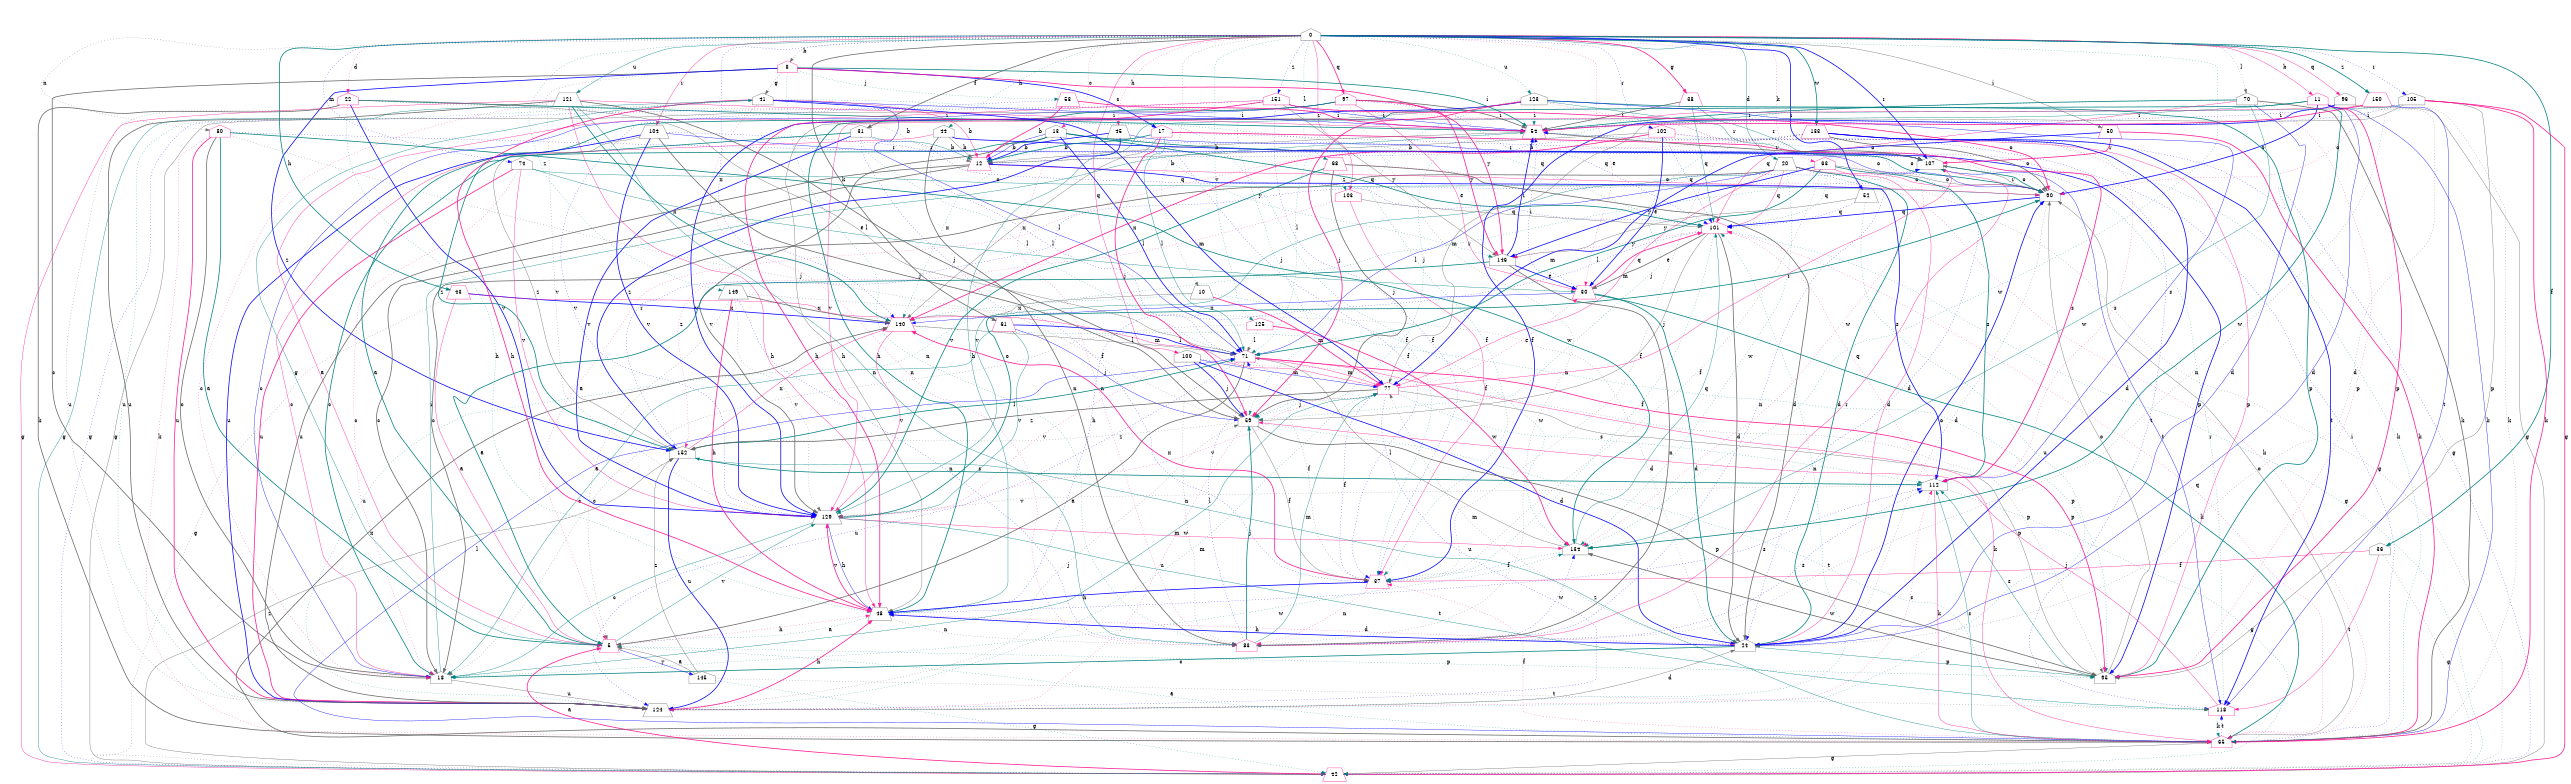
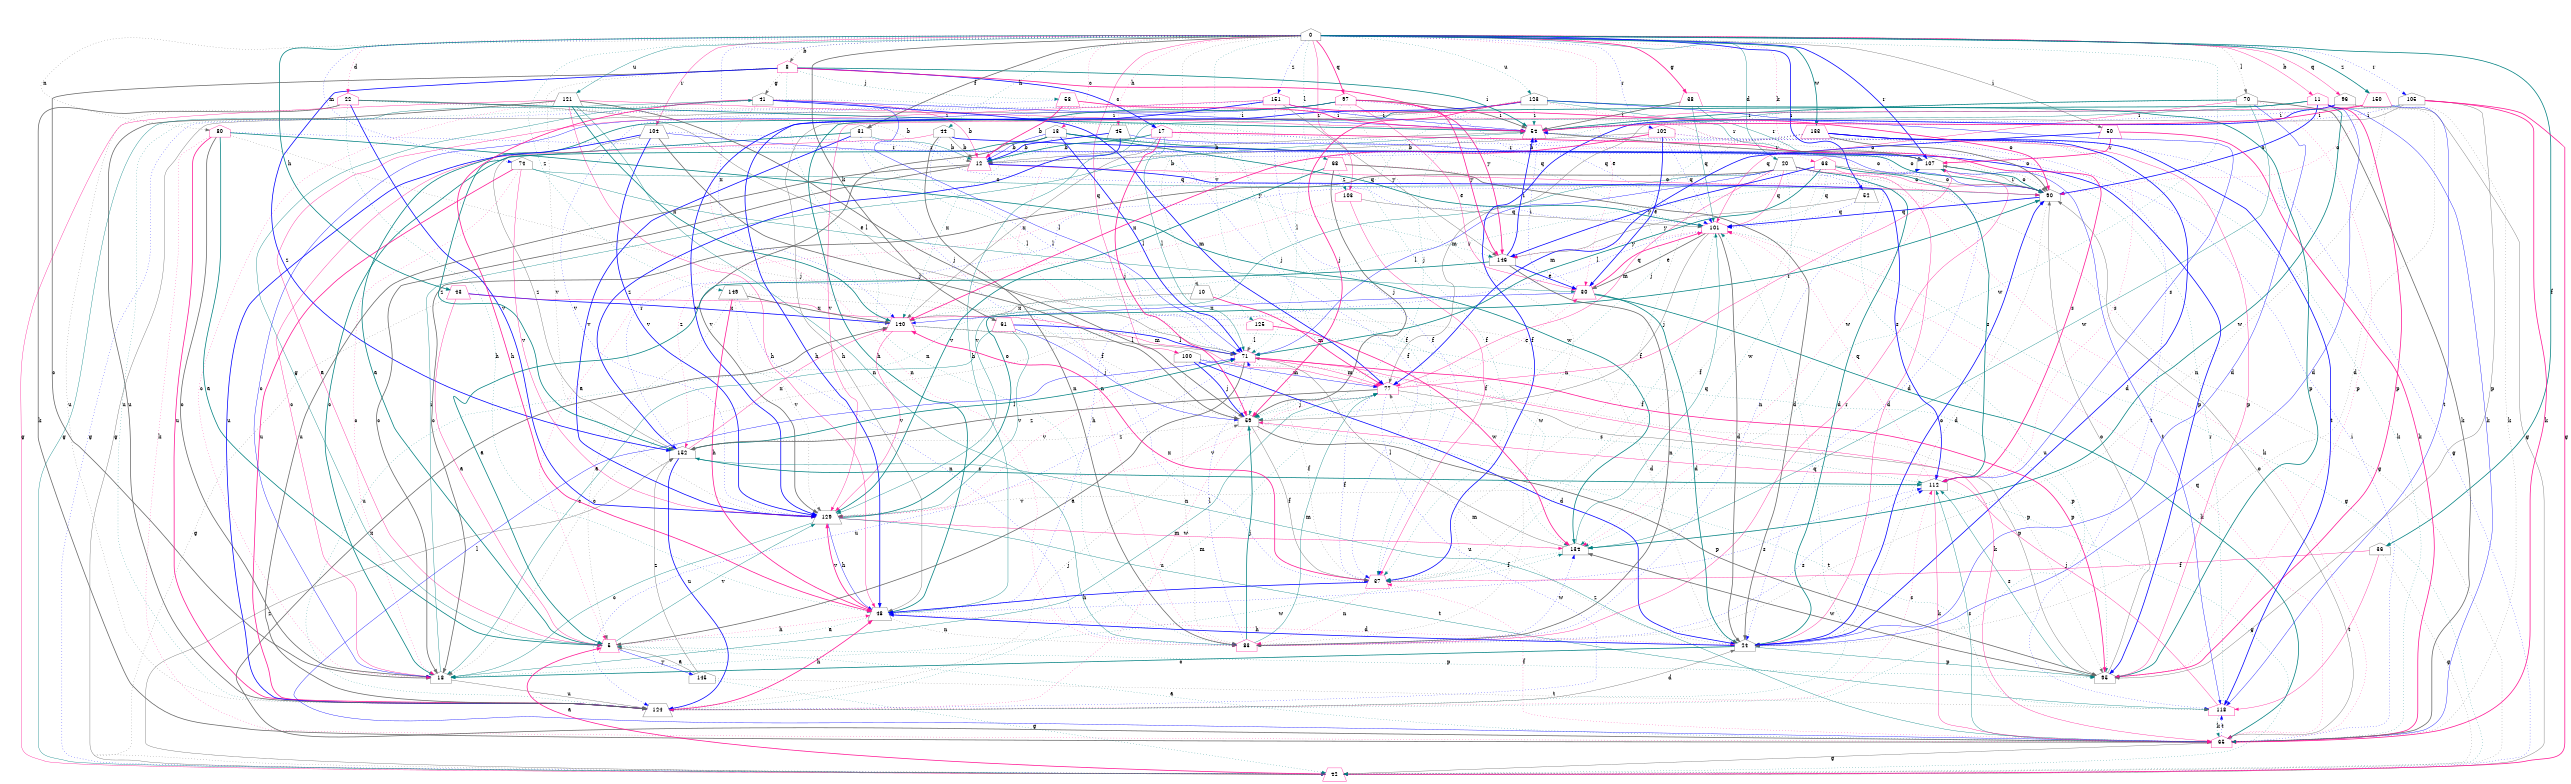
(752, 163) -> (752, 163)
(1815, 469) -> (1815, 469)
